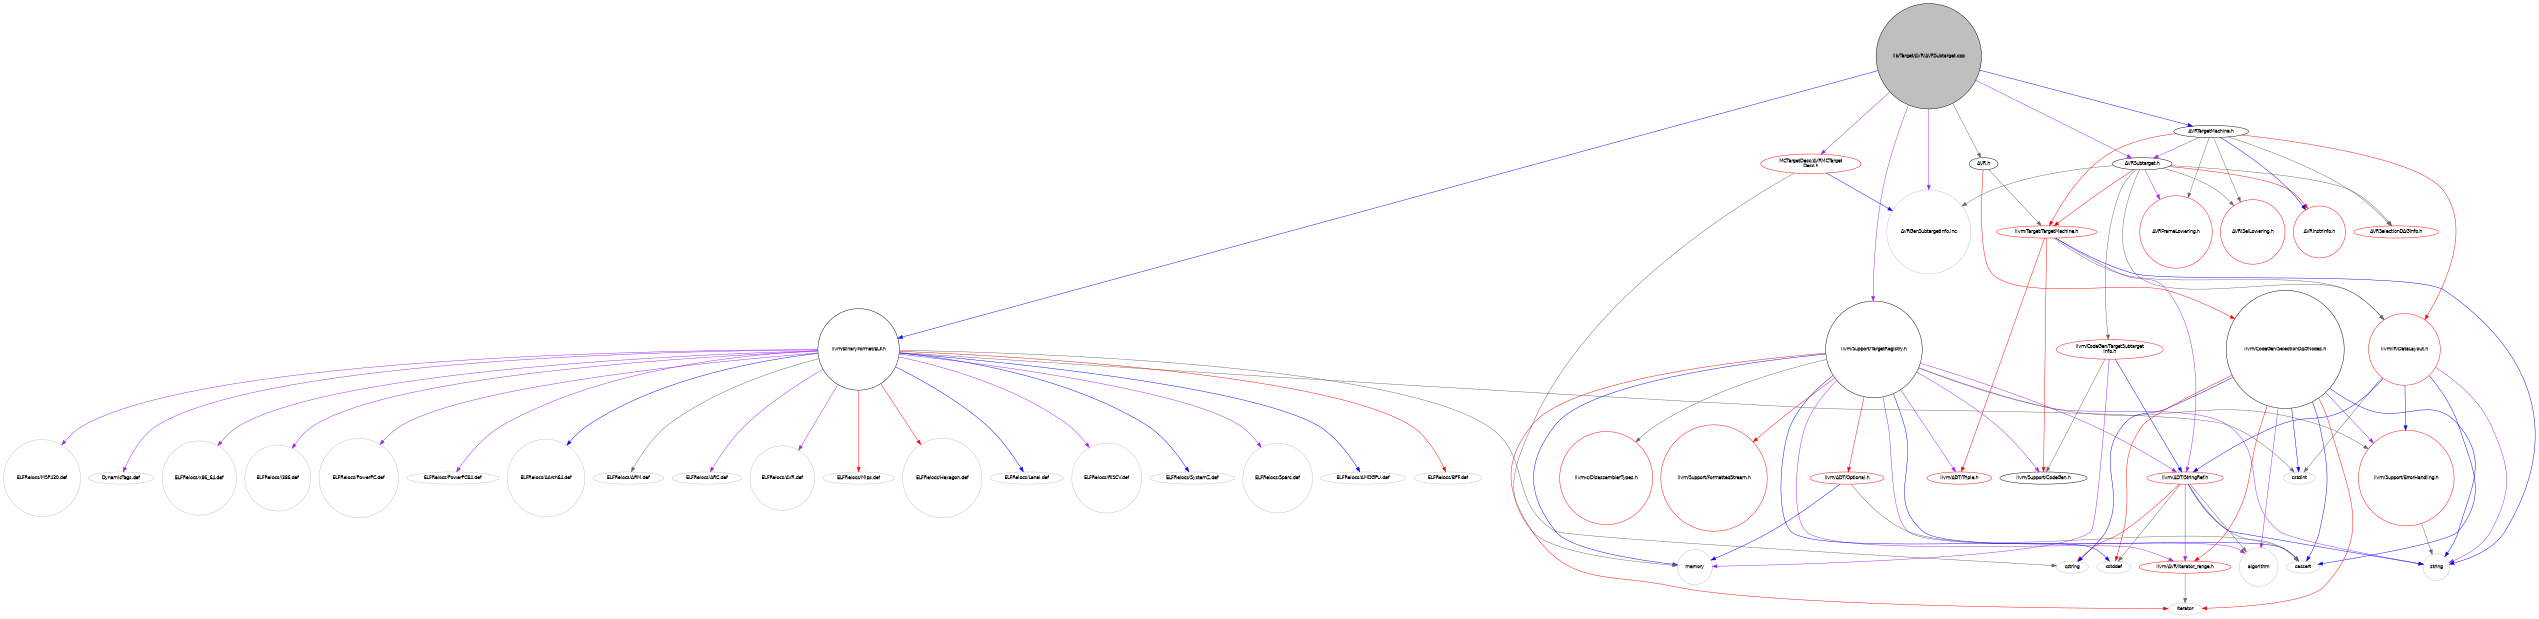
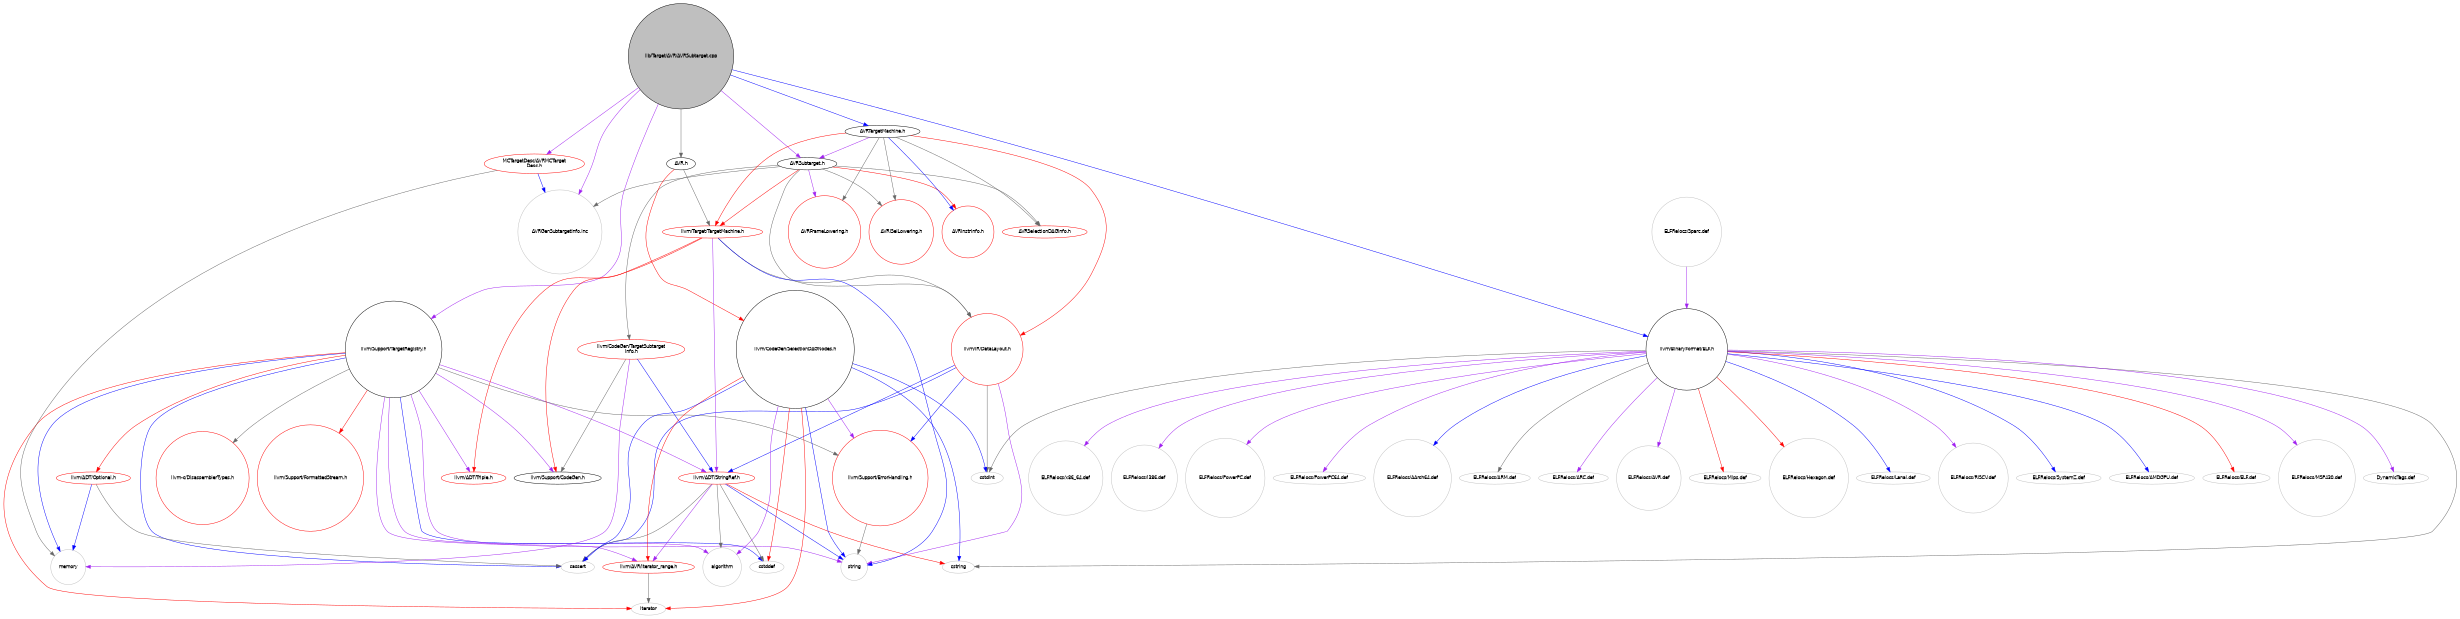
(1085, 381) -> (1687, 285)
(1448, 478) -> (2236, 478)
